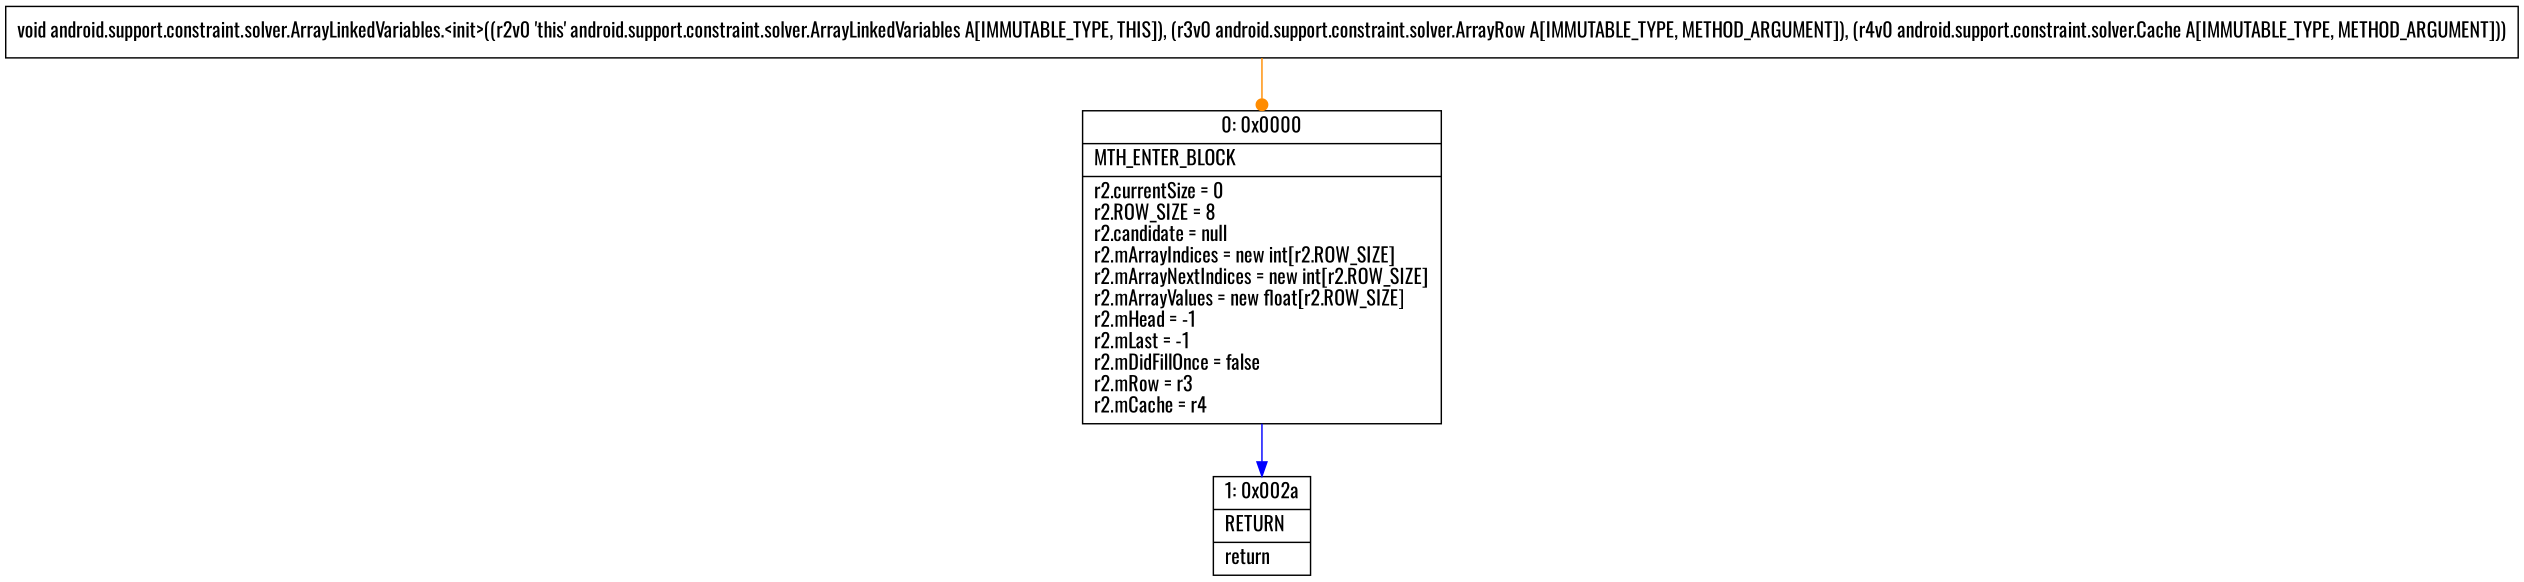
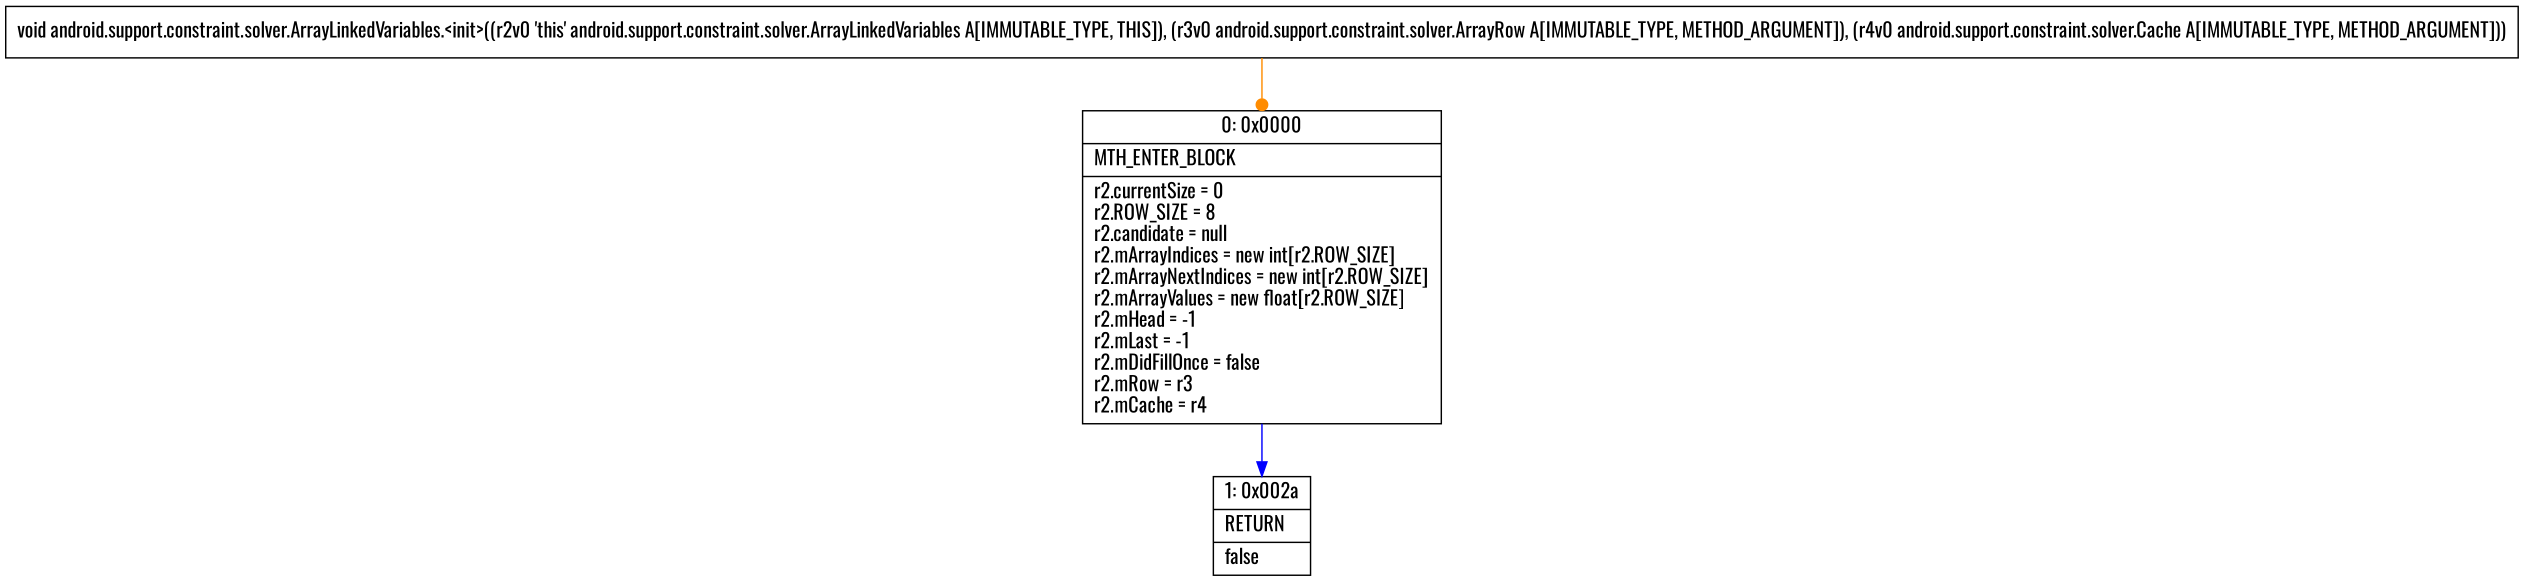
(1248, 558) -> (1243, 558)
